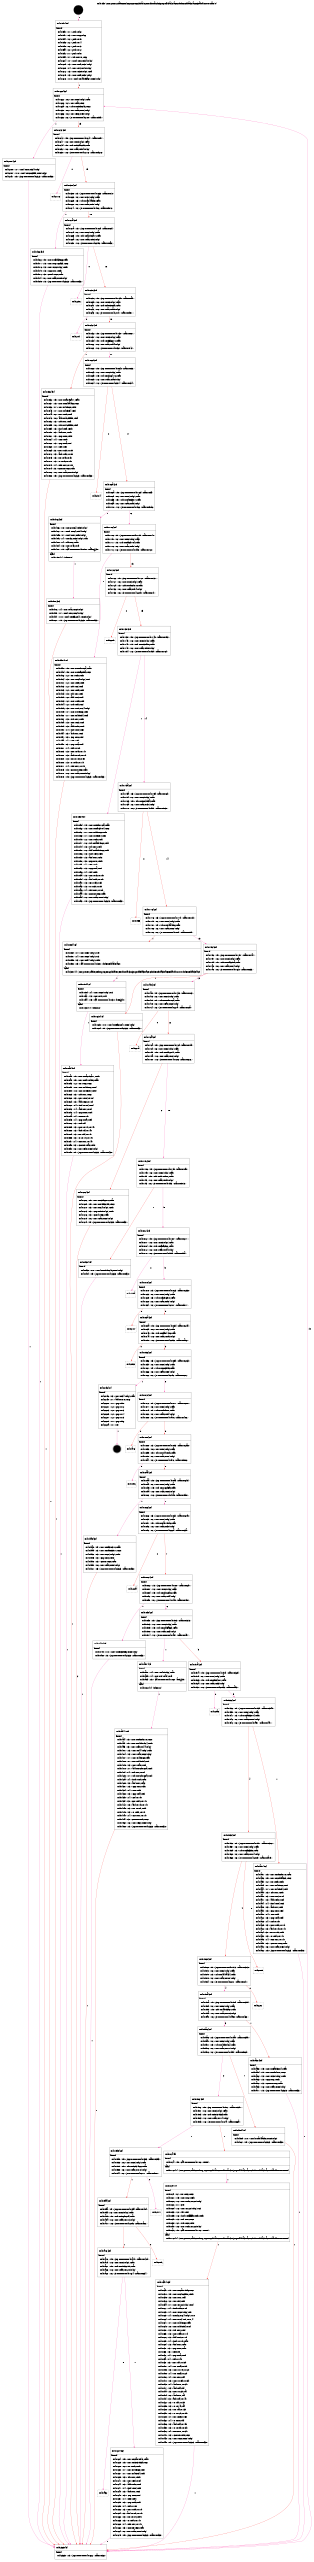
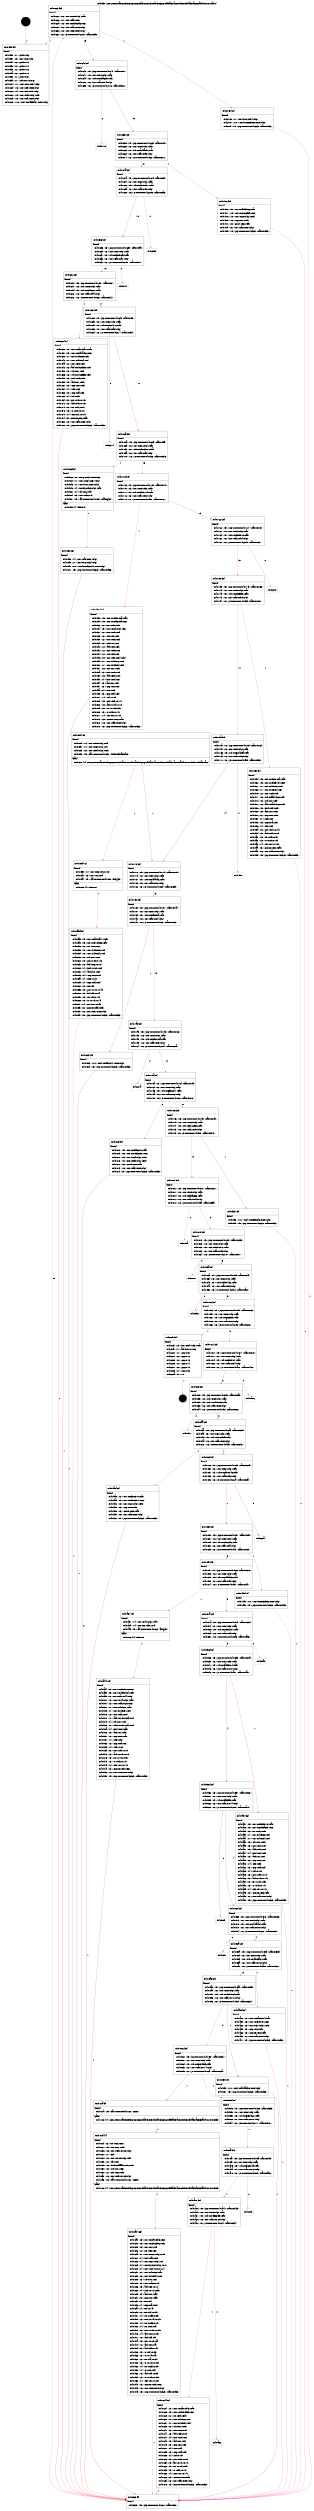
(78, 85) -> (49, 41)
(152, 938) -> (147, 813)
(156, 2212) -> none
